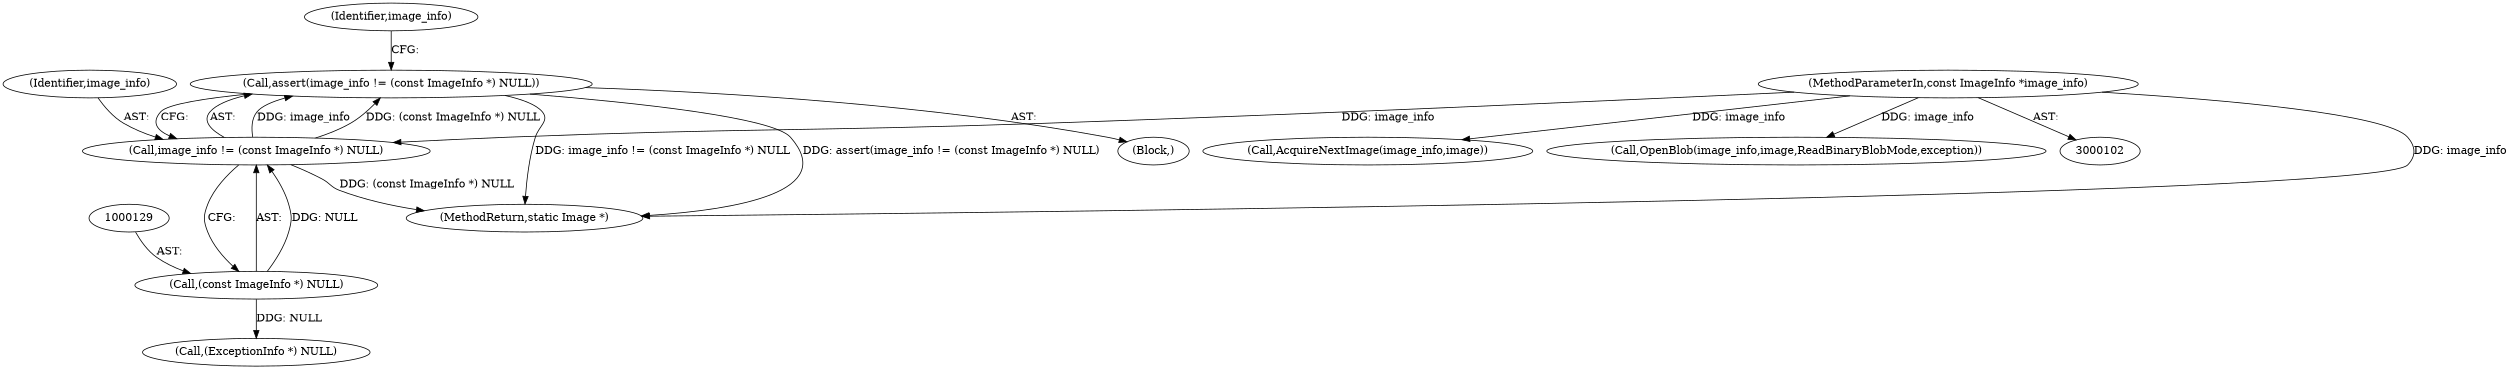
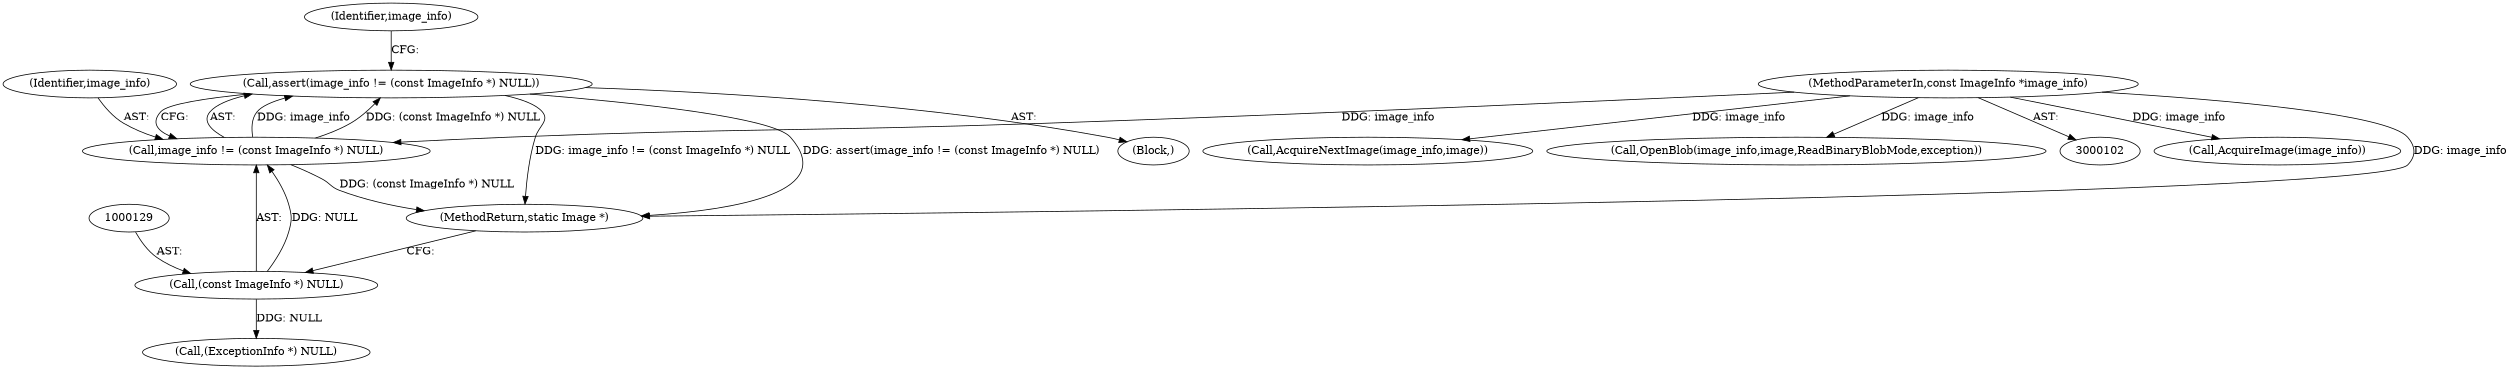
none -> (2277, 151)
(205, 214) -> (394, 251)
